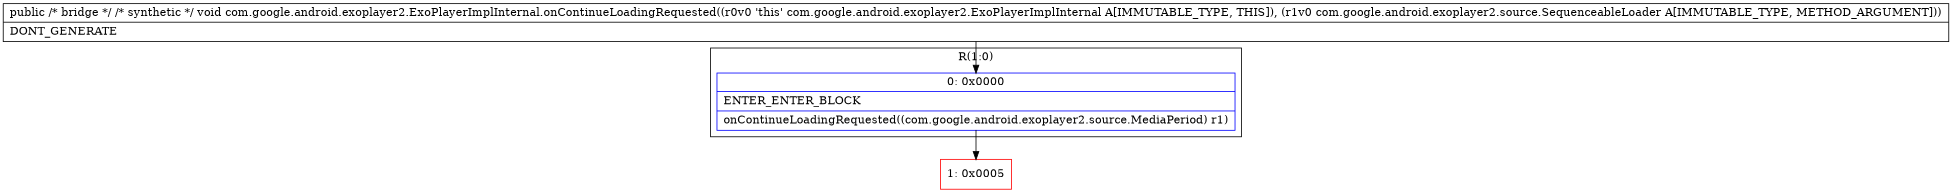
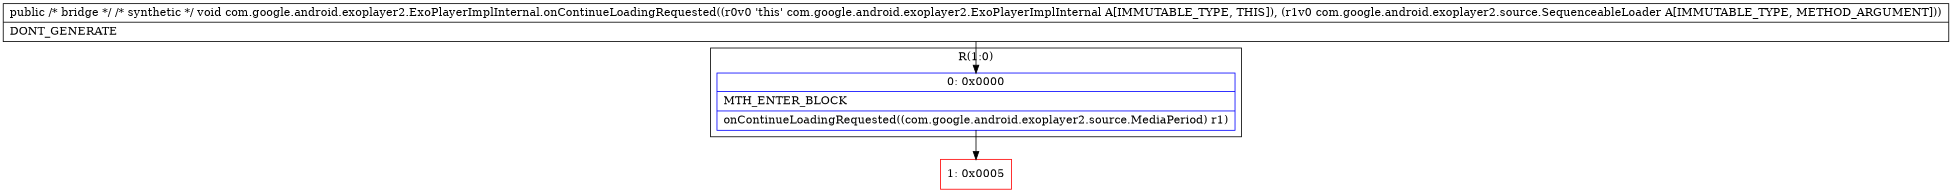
(792, 101) -> (786, 101)
